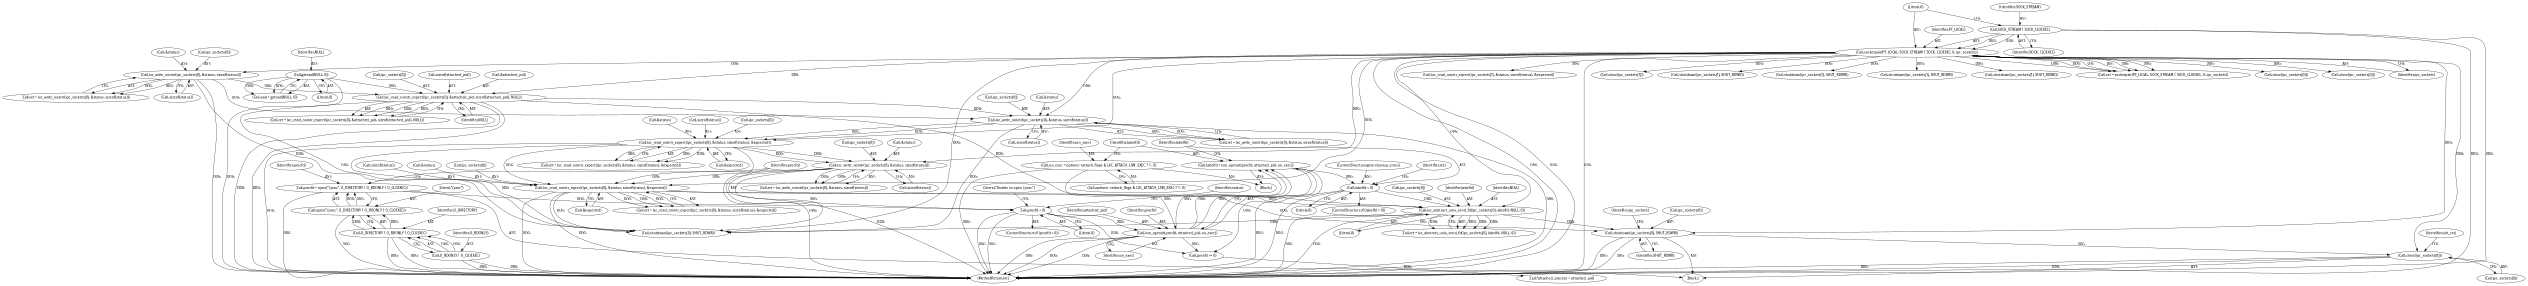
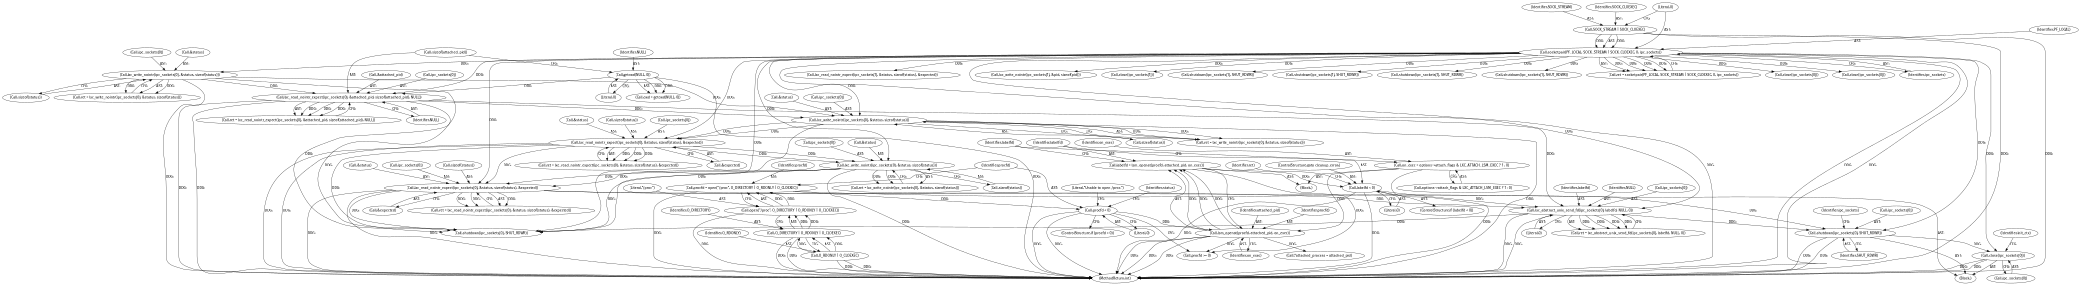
(2028, 40) -> none
none -> (1036, 75)
(288, 86) -> (539, 64)
(1036, 222) -> (1097, 222)
(1116, 233) -> (1172, 233)
(1349, 265) -> (1283, 244)
